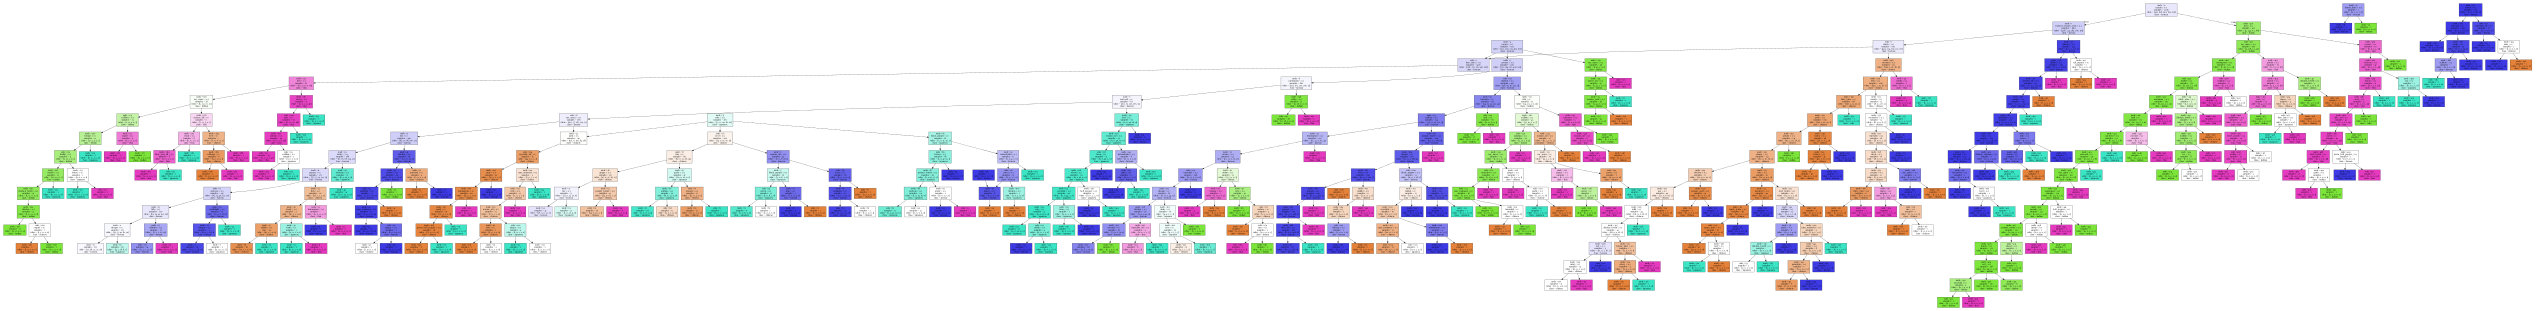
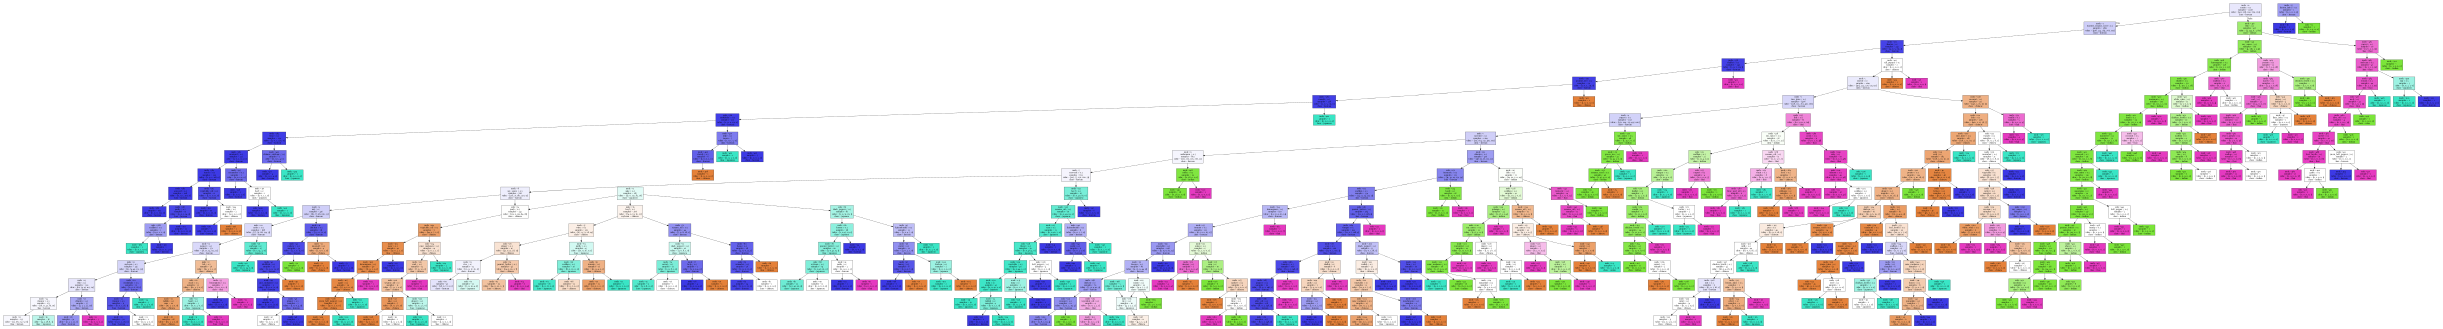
(1979, 37) -> (1878, 74)
(1491, 55) -> (1712, 111)
(314, 120) -> none
(1849, 123) -> (1964, 160)
(720, 143) -> (630, 216)
(1545, 143) -> (1523, 216)
none -> (223, 165)
(986, 183) -> (898, 276)
(1636, 197) -> (1610, 270)
(1338, 201) -> (1325, 294)
(1187, 239) -> (1120, 293)
(266, 248) -> none
none -> (1660, 248)
(1021, 252) -> (978, 324)
none -> (2095, 267)
none -> (941, 285)
